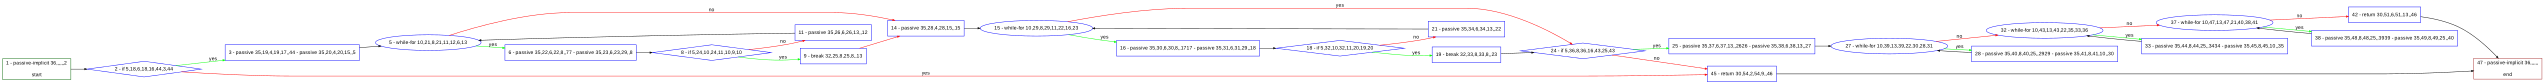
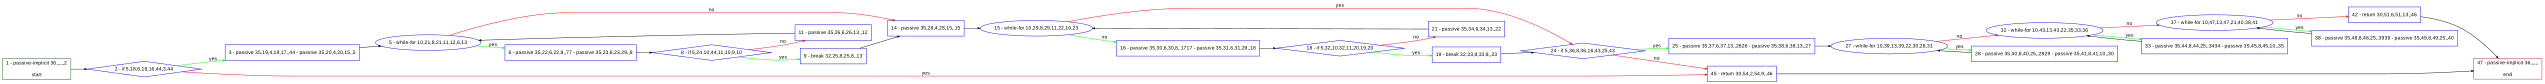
(1105, 37) -> (1105, 37)
(878, 42) -> (878, 42)
(712, 53) -> (712, 53)
